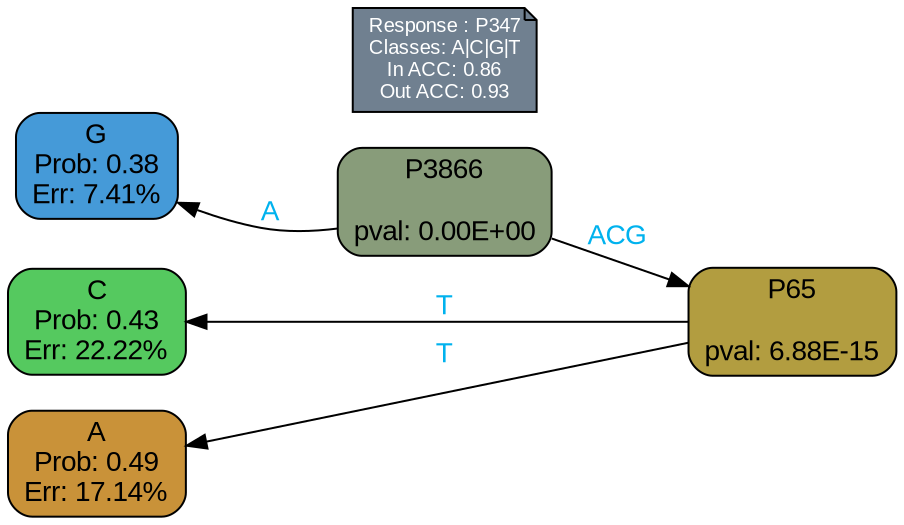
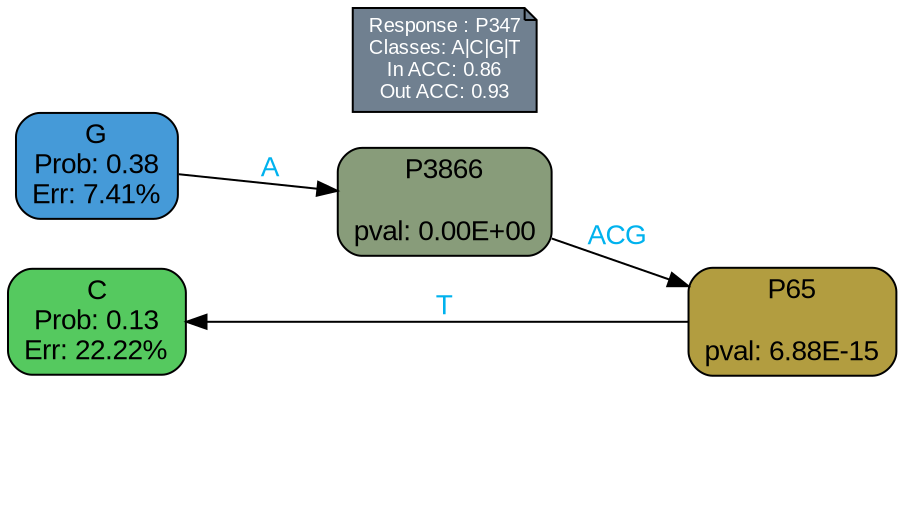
(266, 229) -> (248, 181)
(97, 322) -> (97, 322)
(97, 464) -> none
